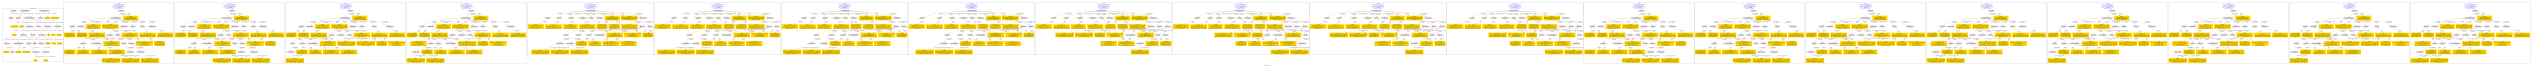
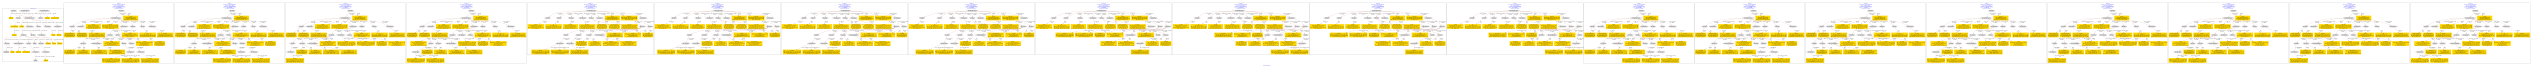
(11, 18) -> (11, 18)
(49, 35) -> none
(6, 52) -> (6, 52)
(12, 52) -> (12, 52)
(35, 60) -> (35, 60)
